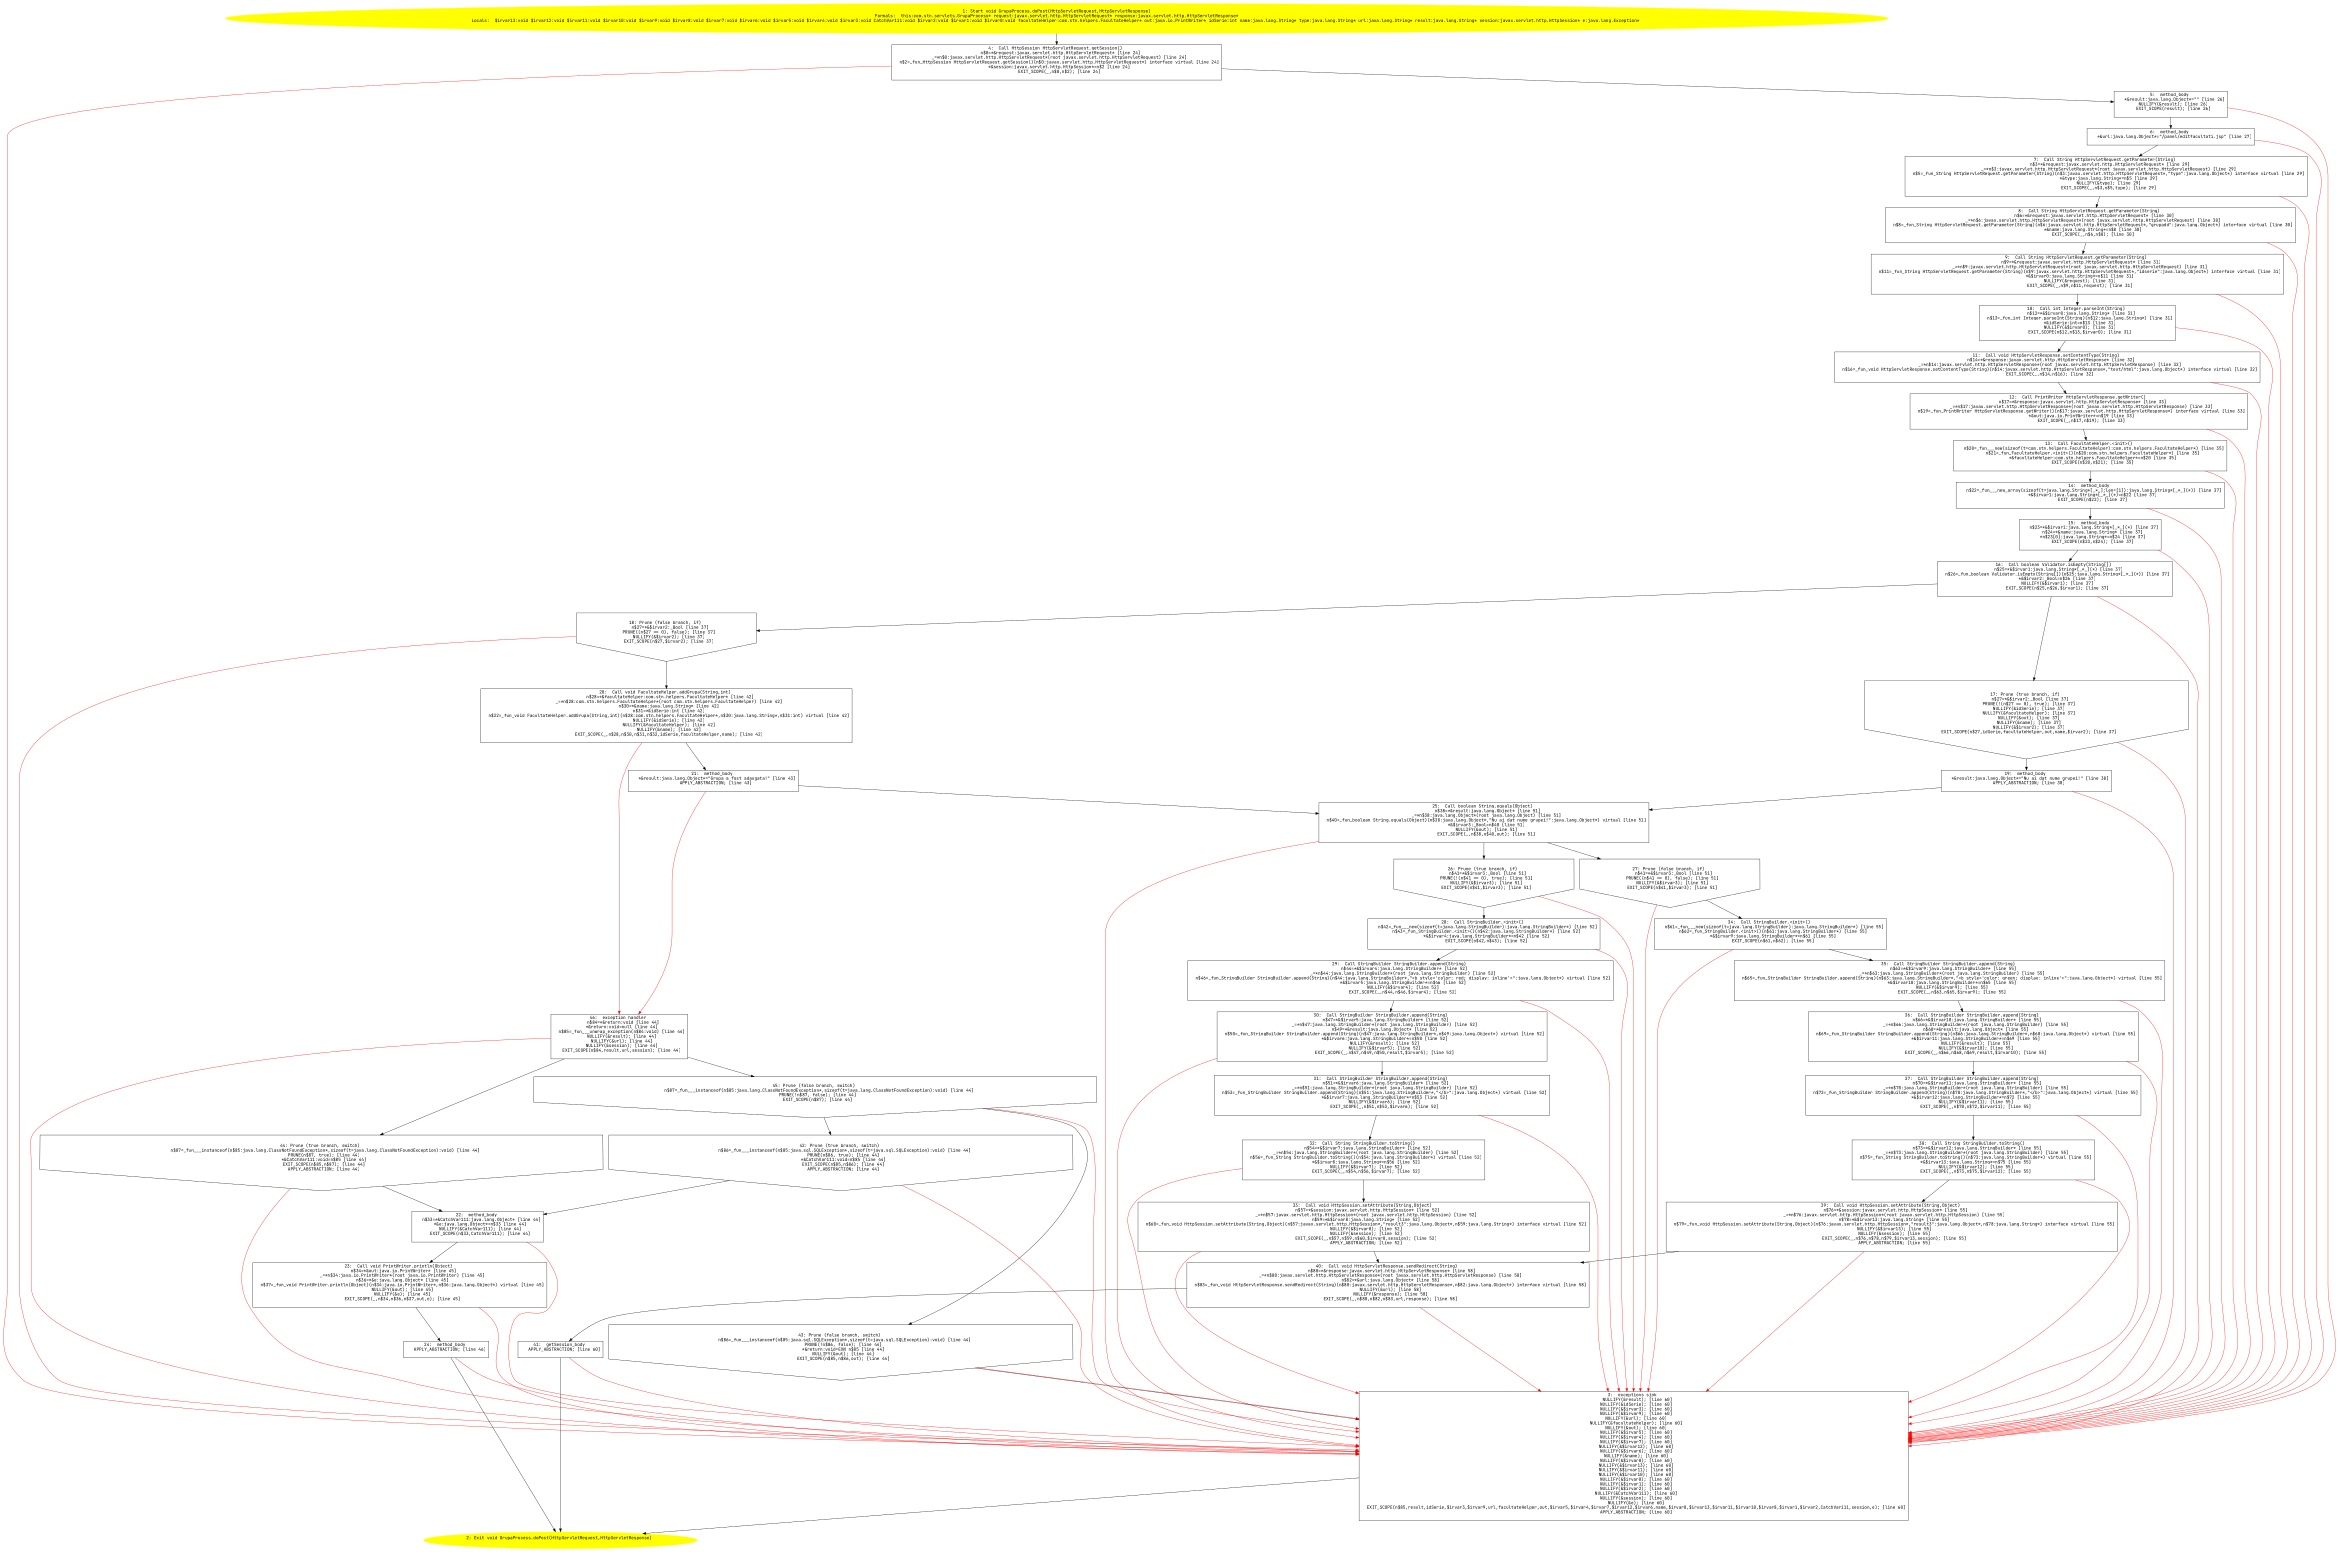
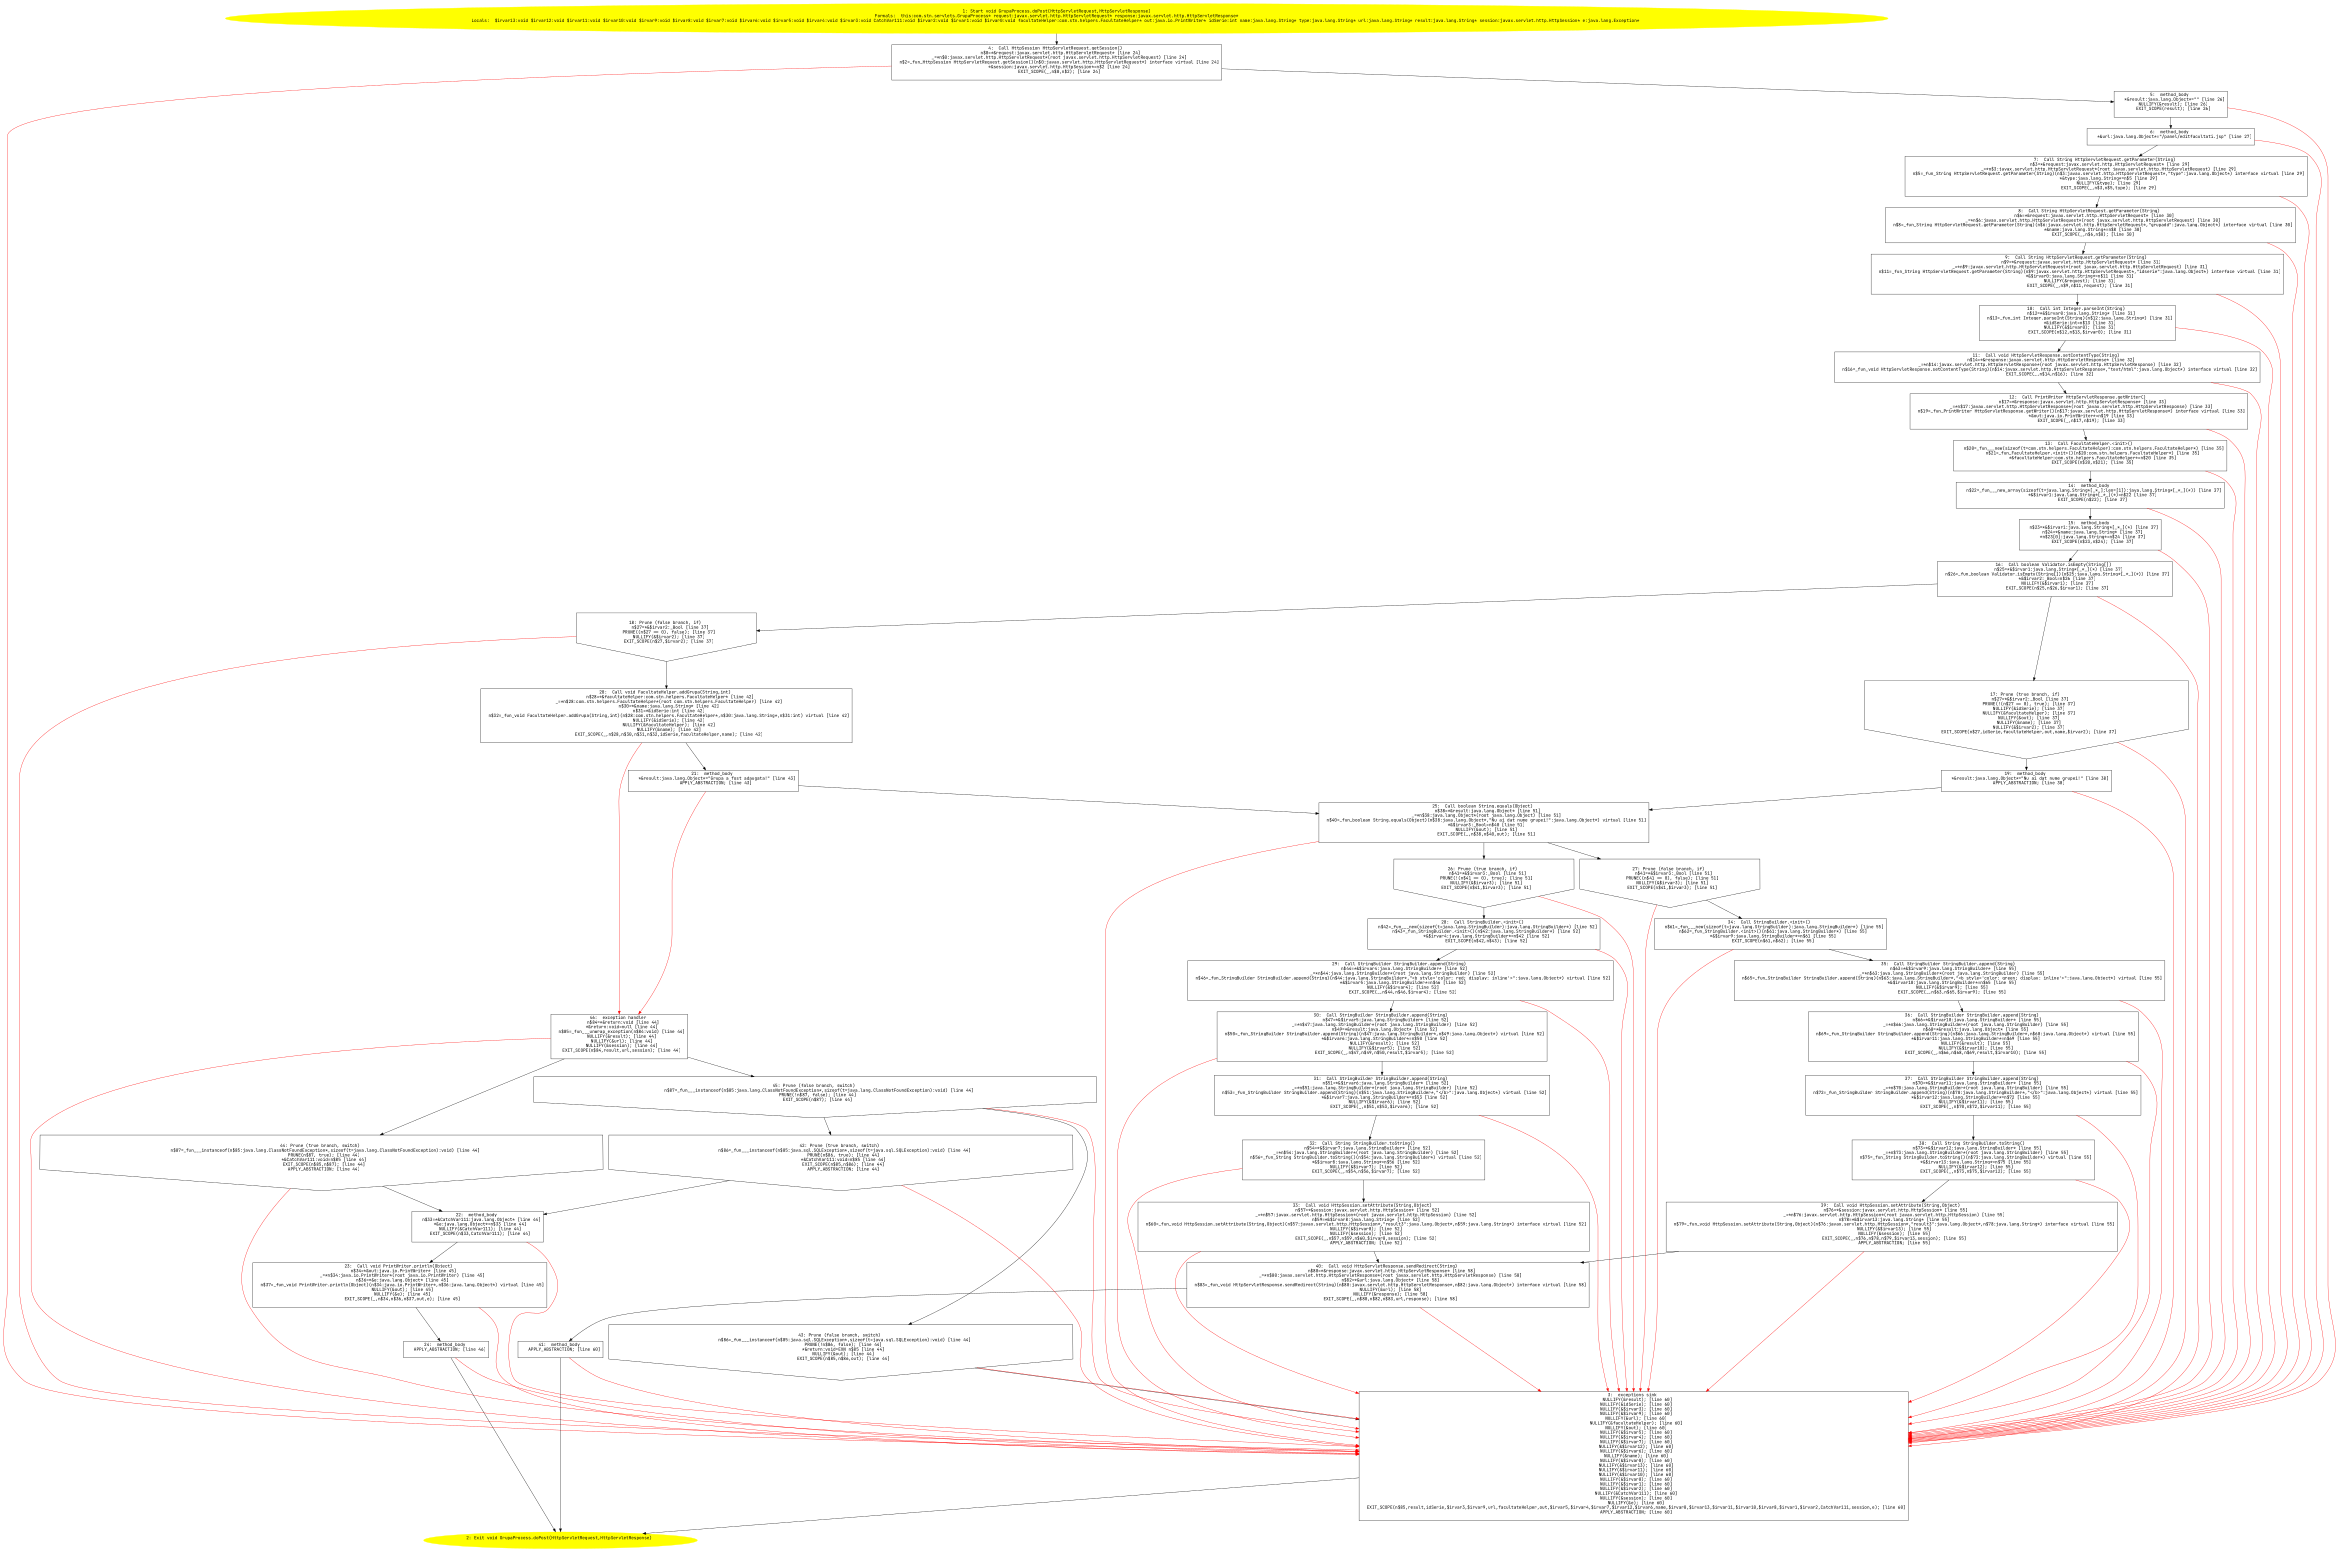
(560, 1349) -> (560, 1349)
